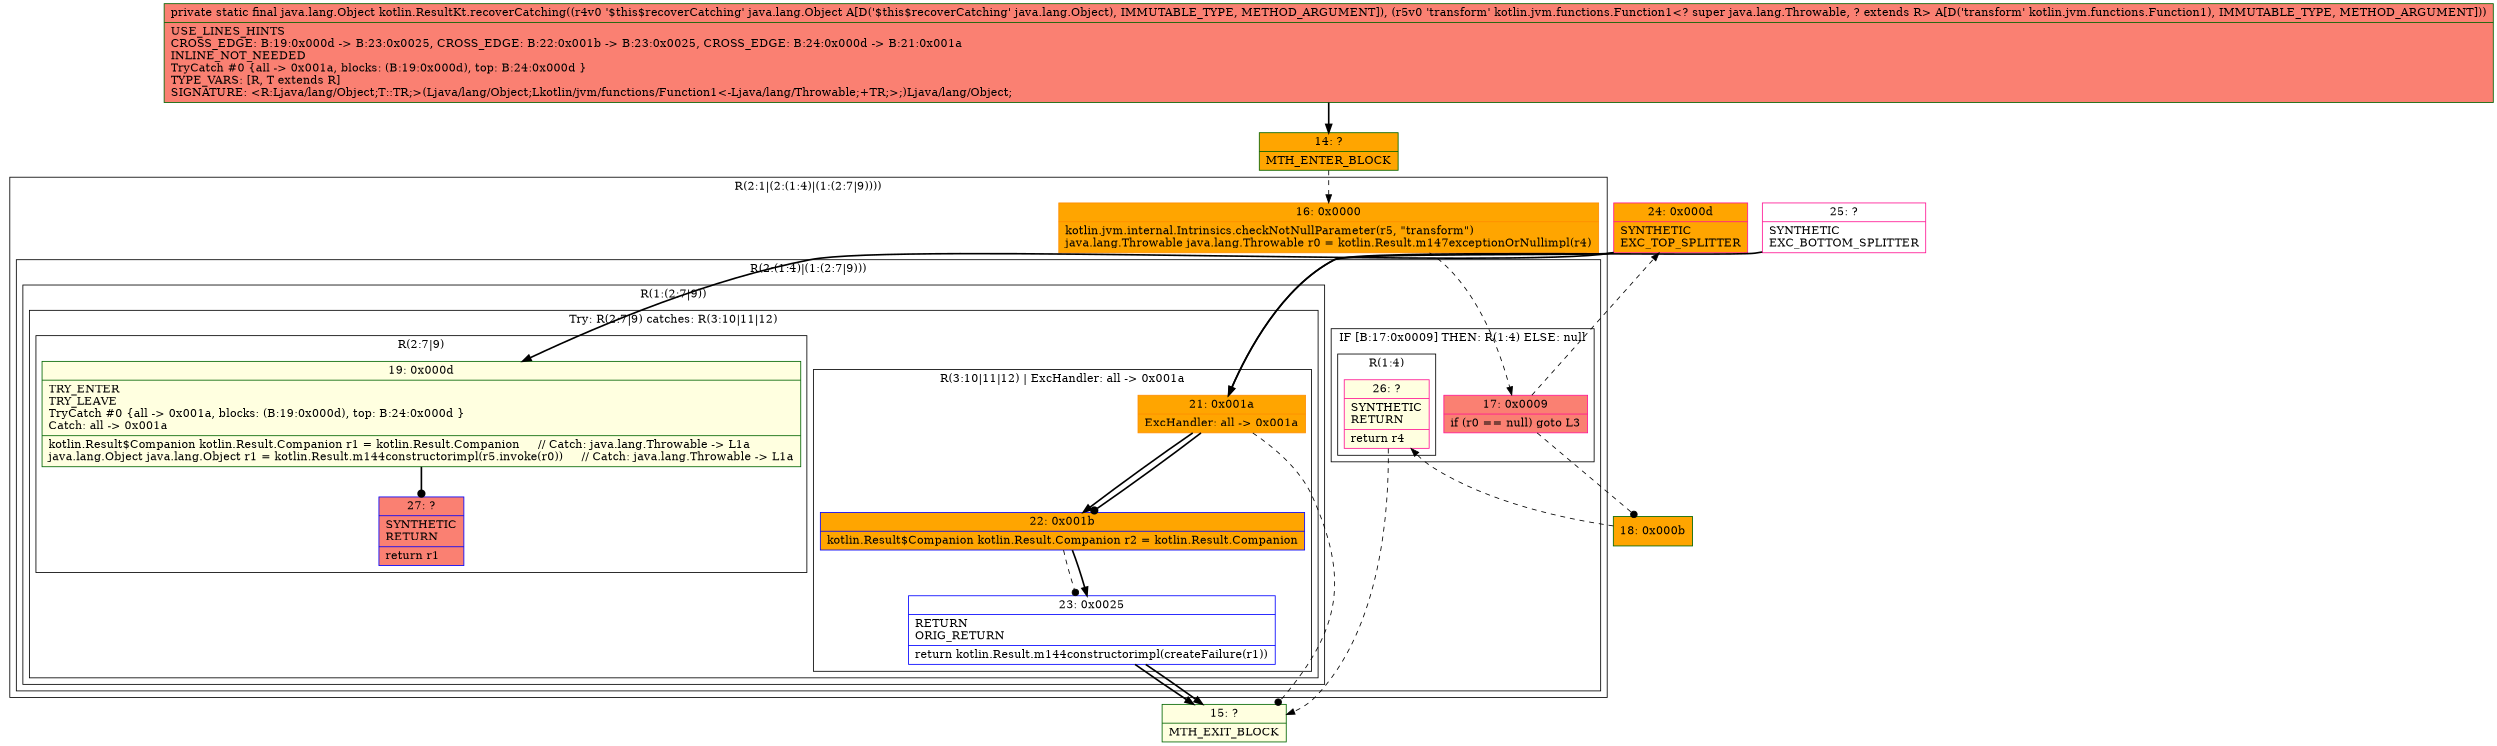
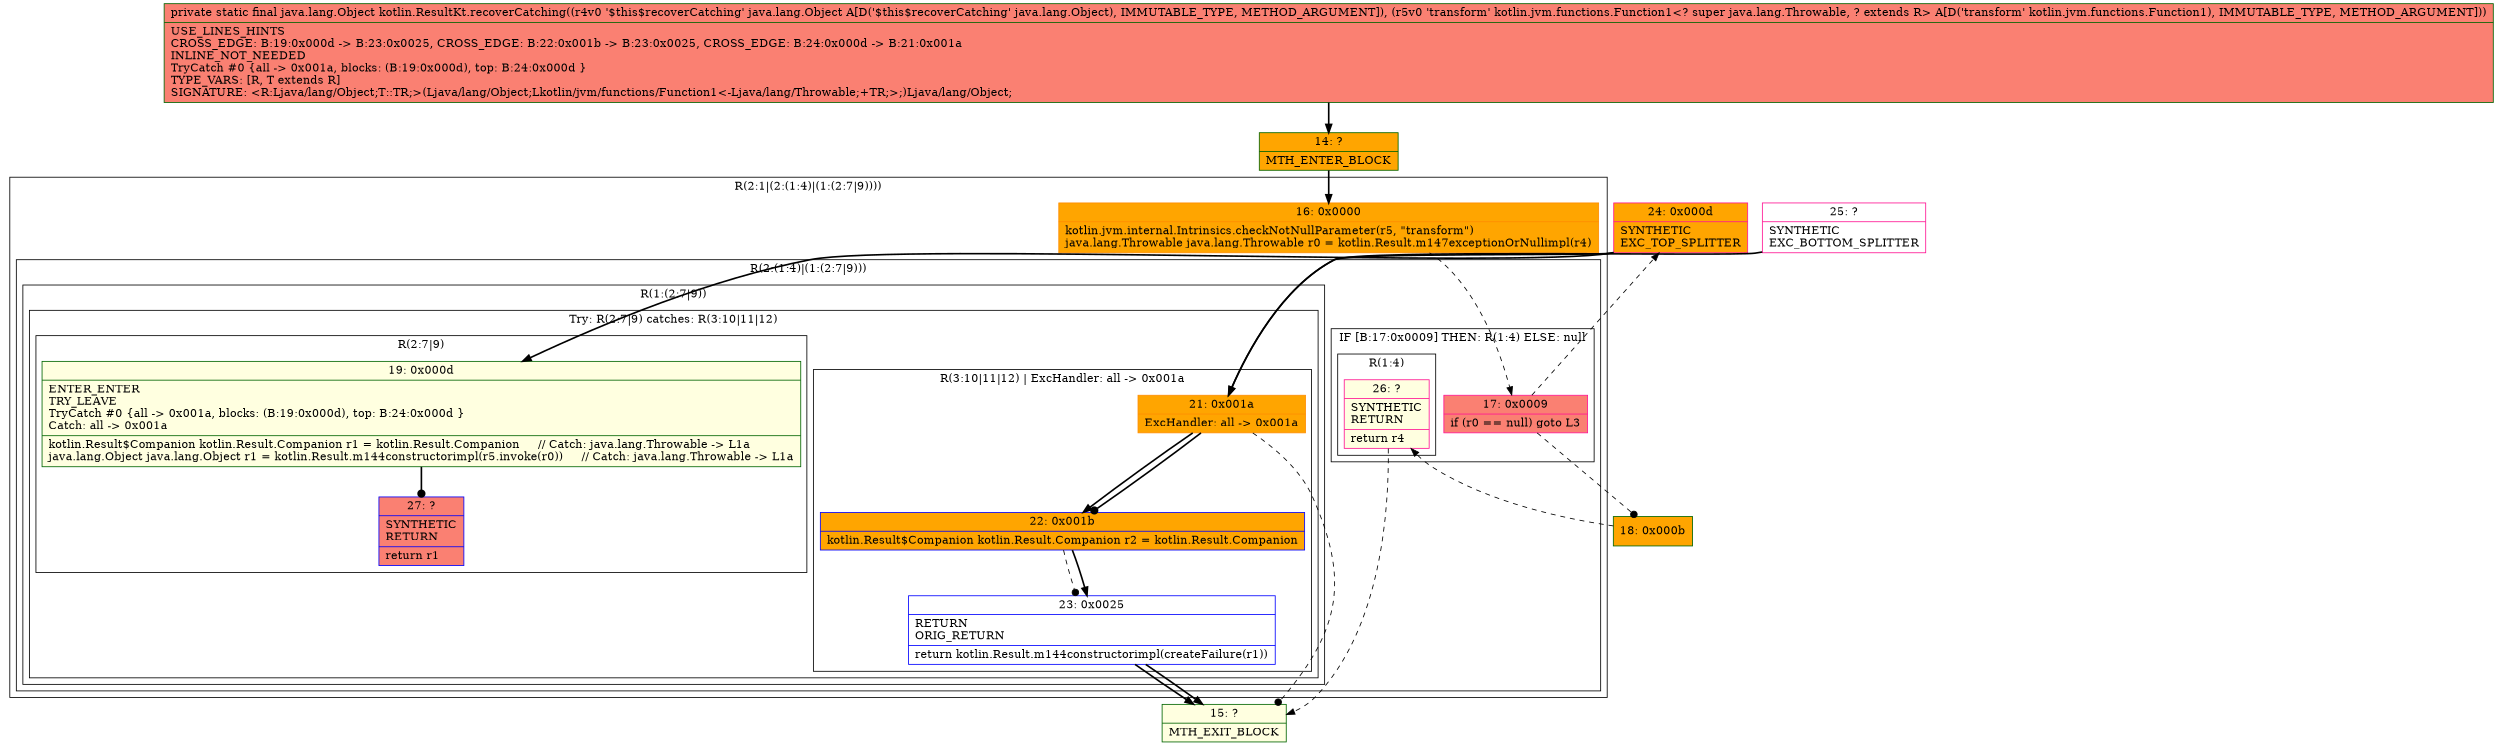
(1329, 182) -> (1329, 182)
(85, 389) -> (94, 389)
